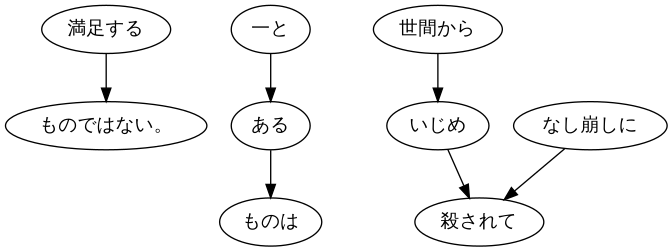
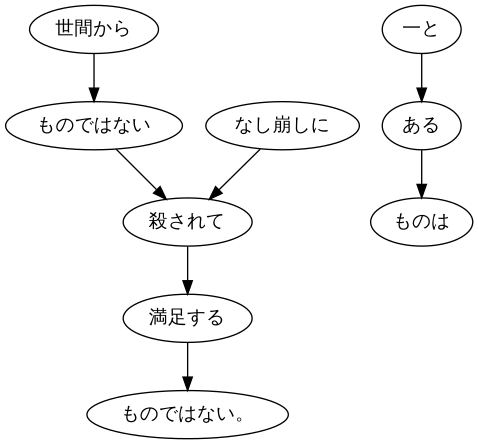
(438, 126) -> (94, 126)
none -> (188, 264)
